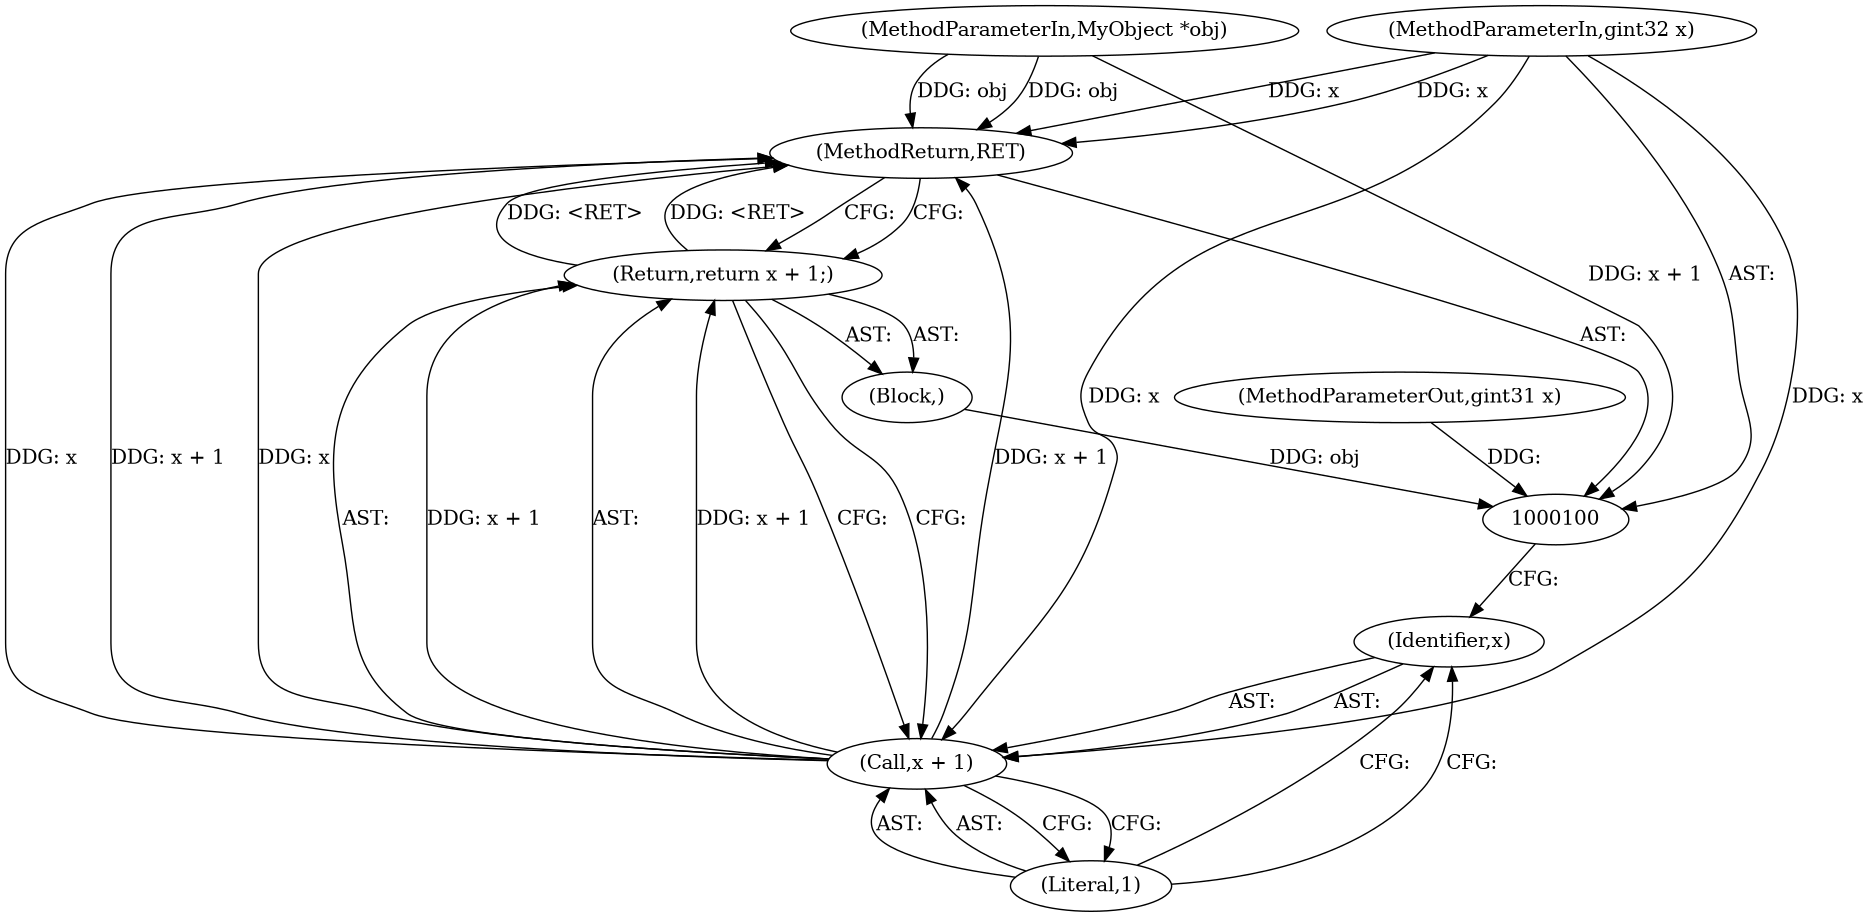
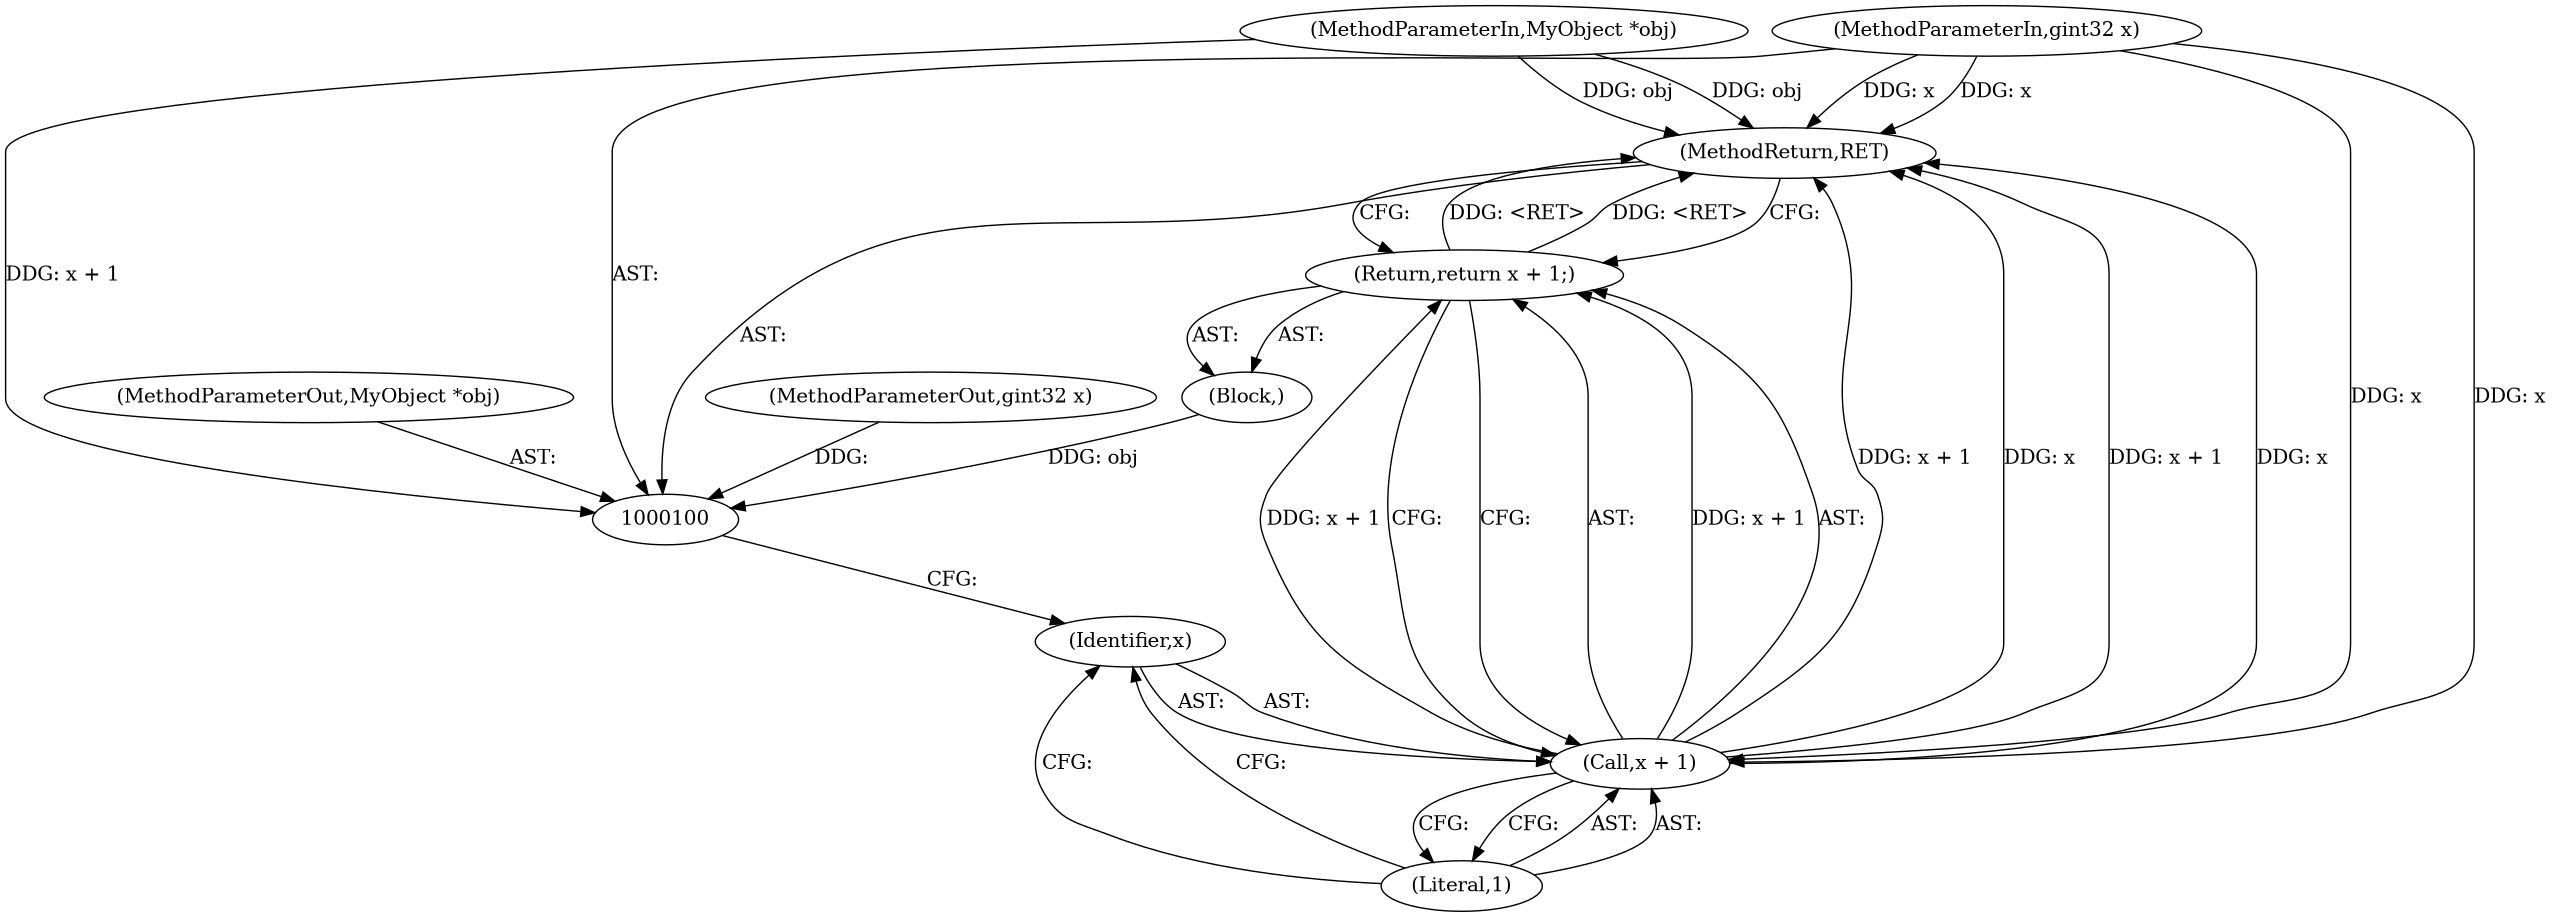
none -> (309, 397)
(1400, 397) -> (931, 397)
